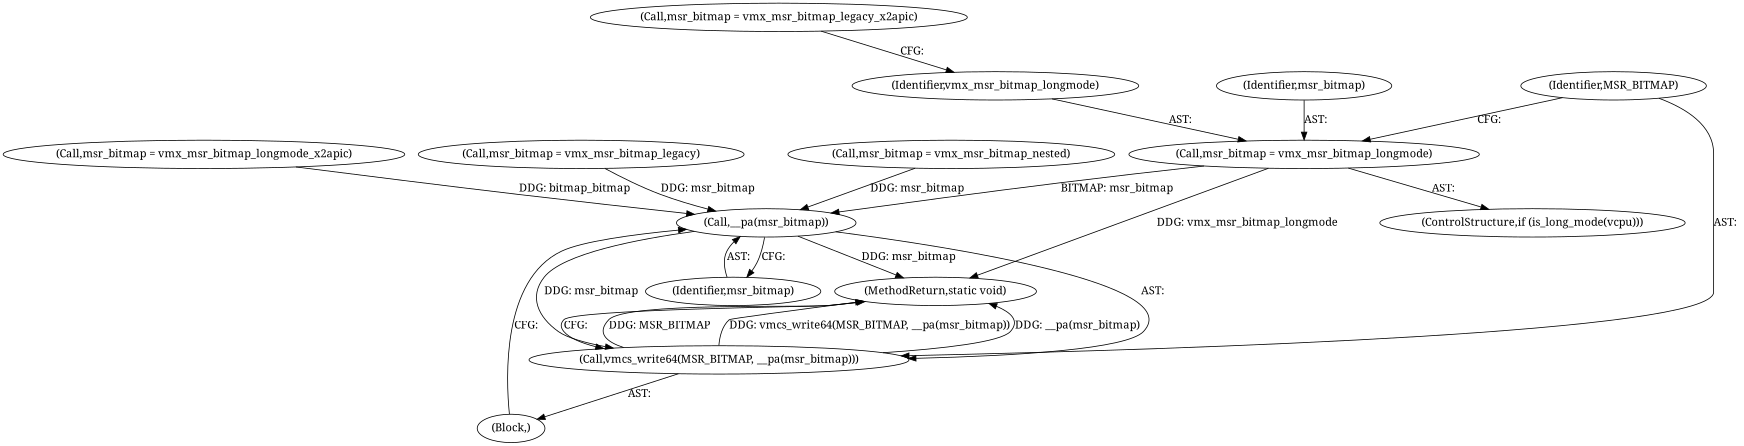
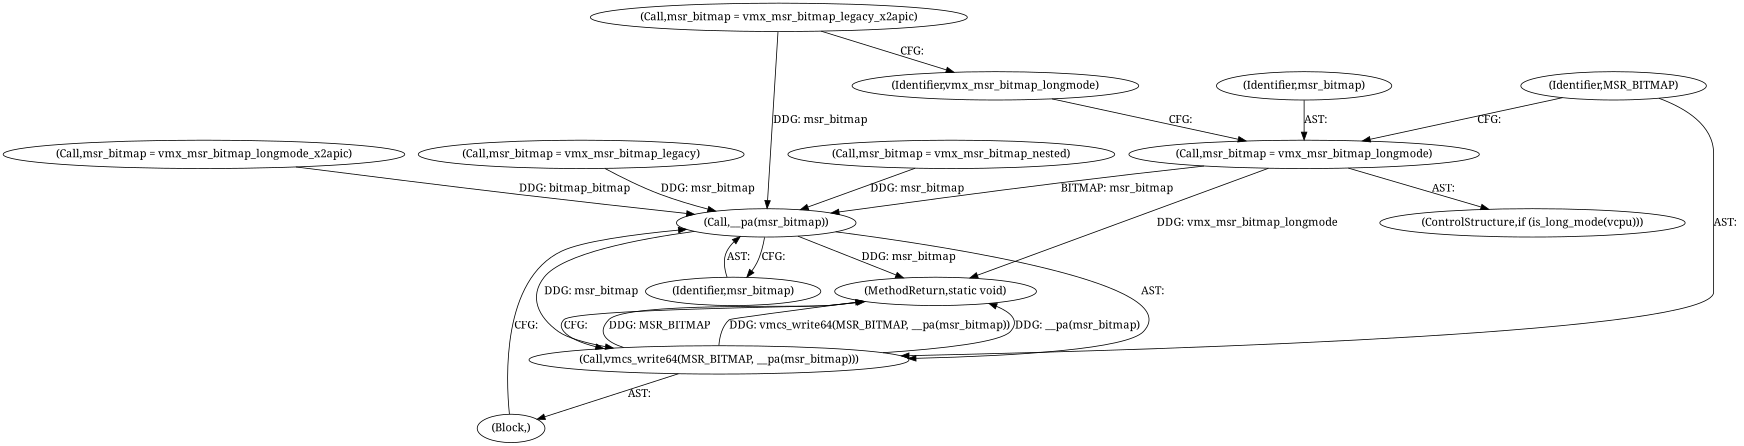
none -> (773, 116)
(1182, 120) -> (1182, 120)
